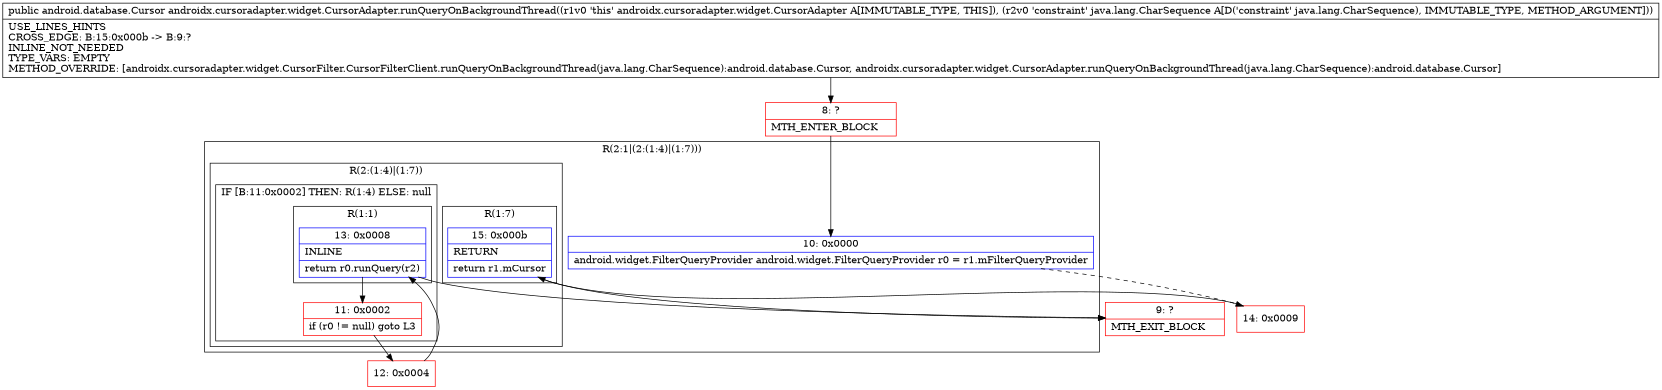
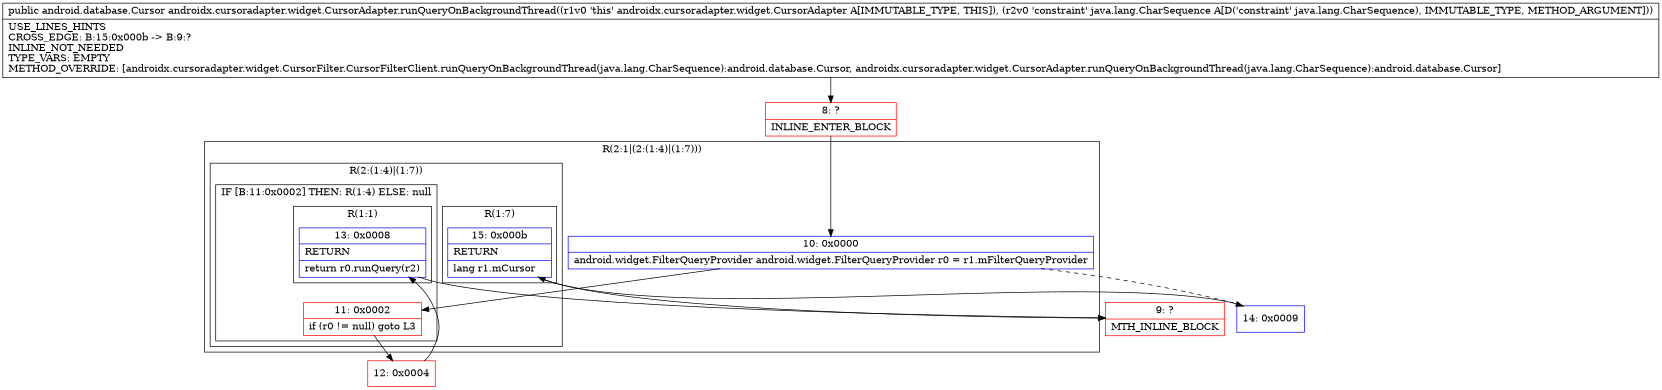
(825, 127) -> (831, 127)
(324, 252) -> (327, 252)
(500, 269) -> (494, 269)
(363, 287) -> (553, 292)
(1271, 319) -> (1271, 319)
(1158, 327) -> (1165, 327)
